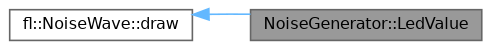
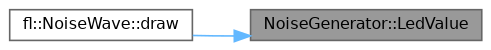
(230, 14) -> (213, 36)
